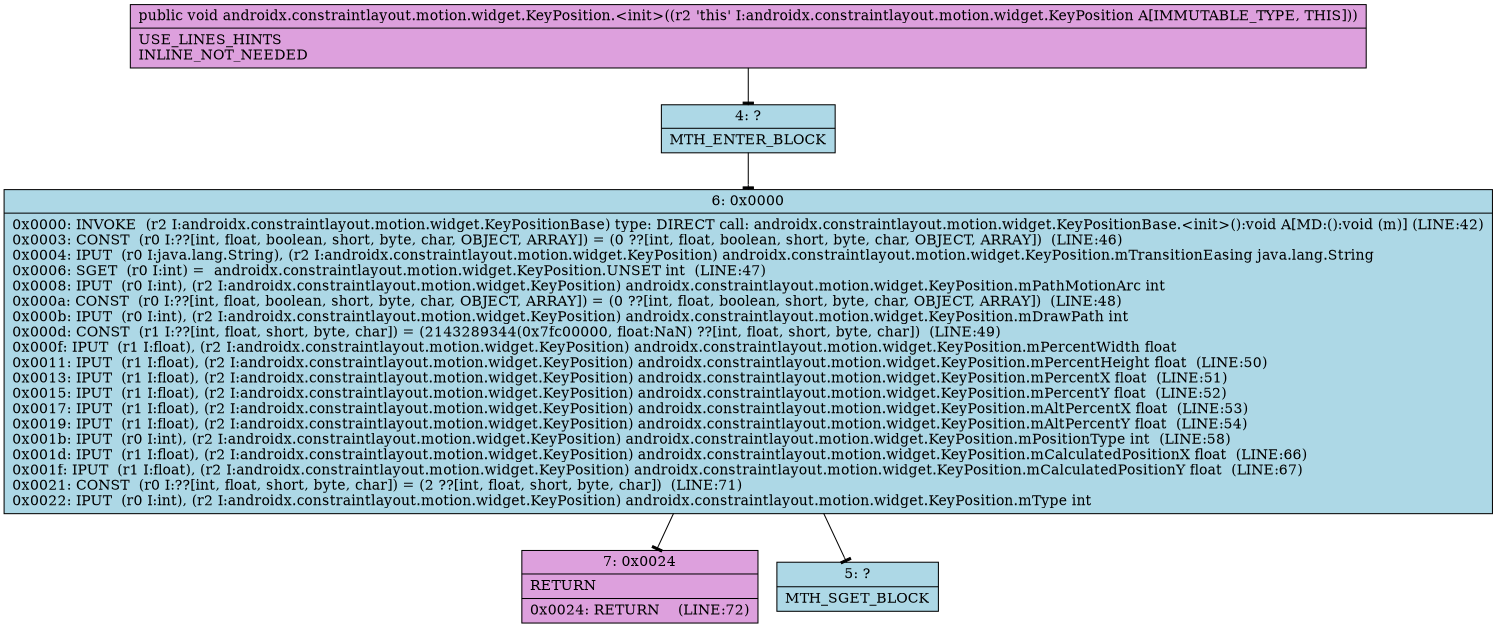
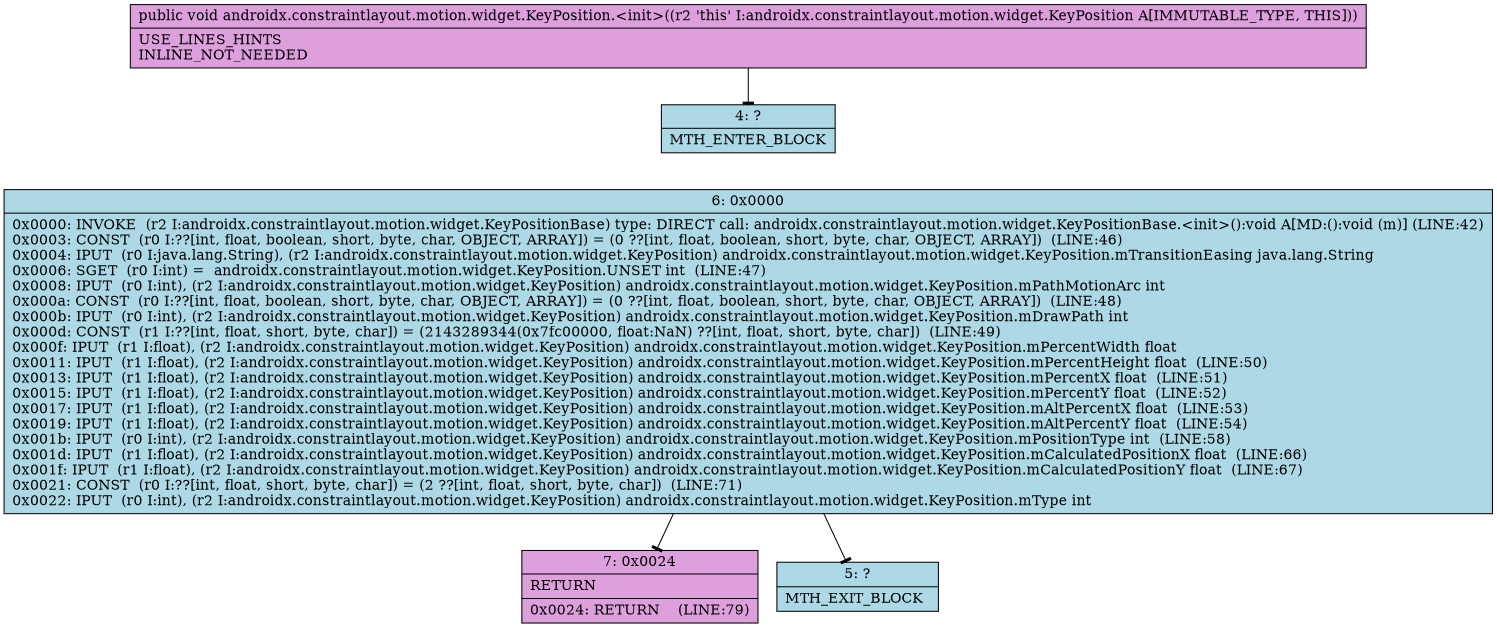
(748, 169) -> none
(858, 599) -> (855, 599)
(640, 610) -> (640, 610)
